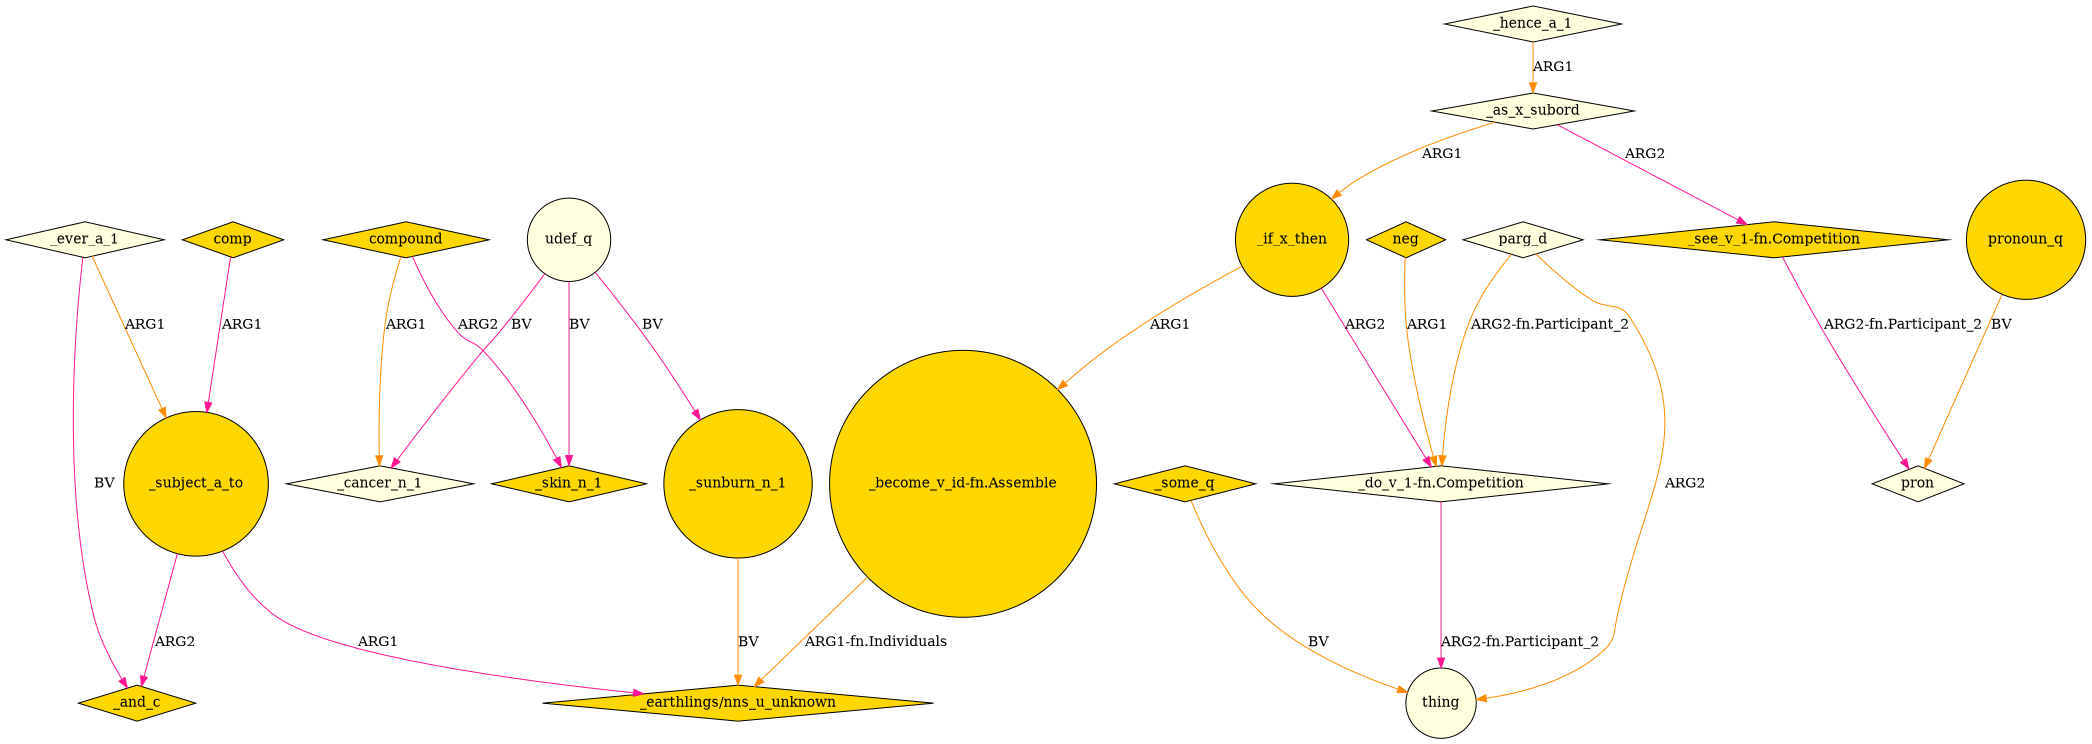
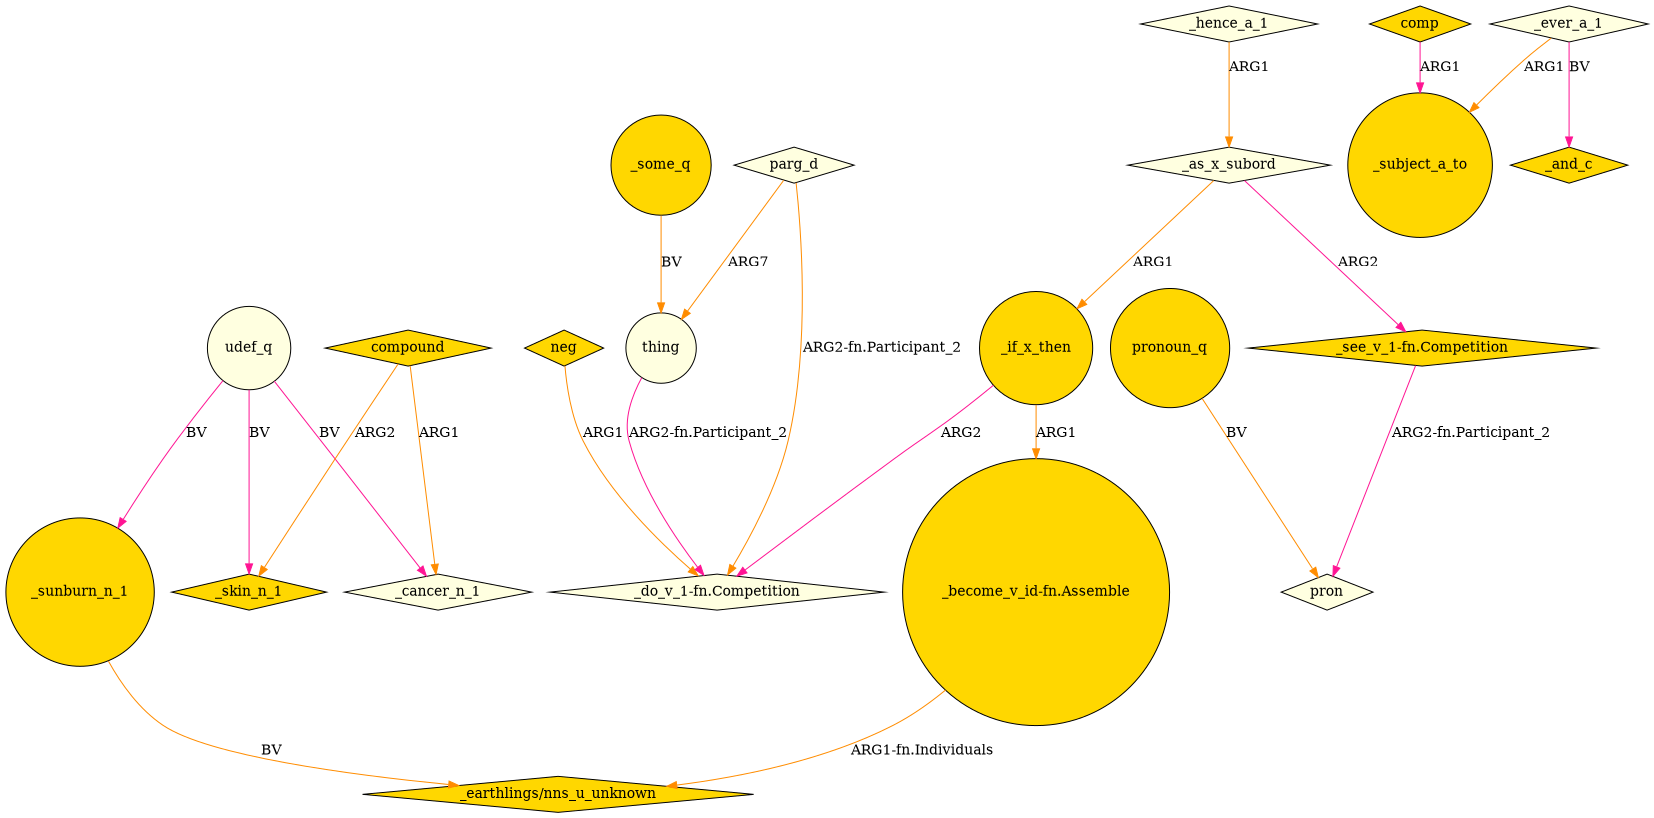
(491, 359) -> (331, 465)
(1185, 484) -> (661, 165)
(1686, 484) -> (749, 263)
(1441, 580) -> (643, 478)
(161, 615) -> none
(410, 660) -> none
